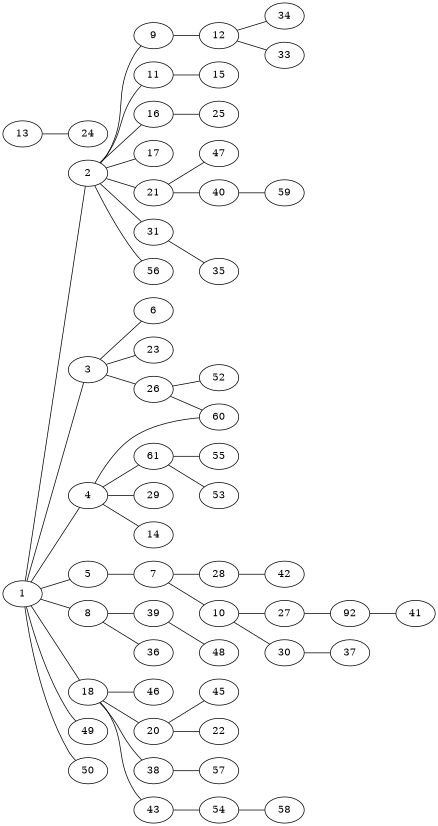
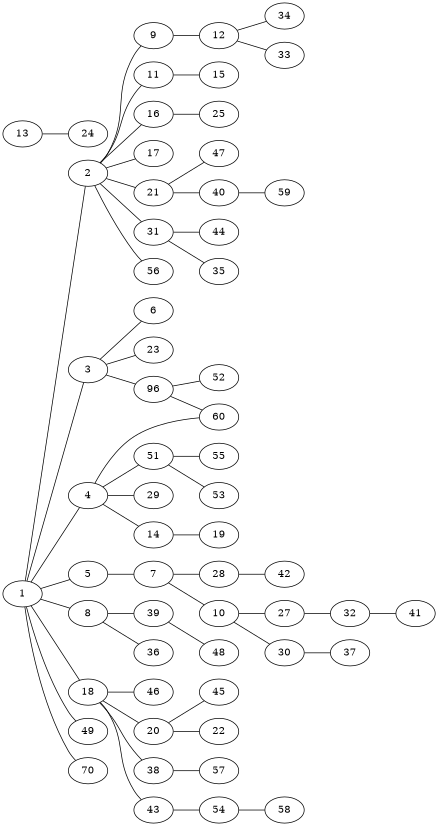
none -> (219, 232)
(154, 389) -> (154, 389)
(154, 456) -> (154, 456)
none -> (219, 535)
(350, 614) -> (350, 614)
(88, 771) -> (88, 771)
